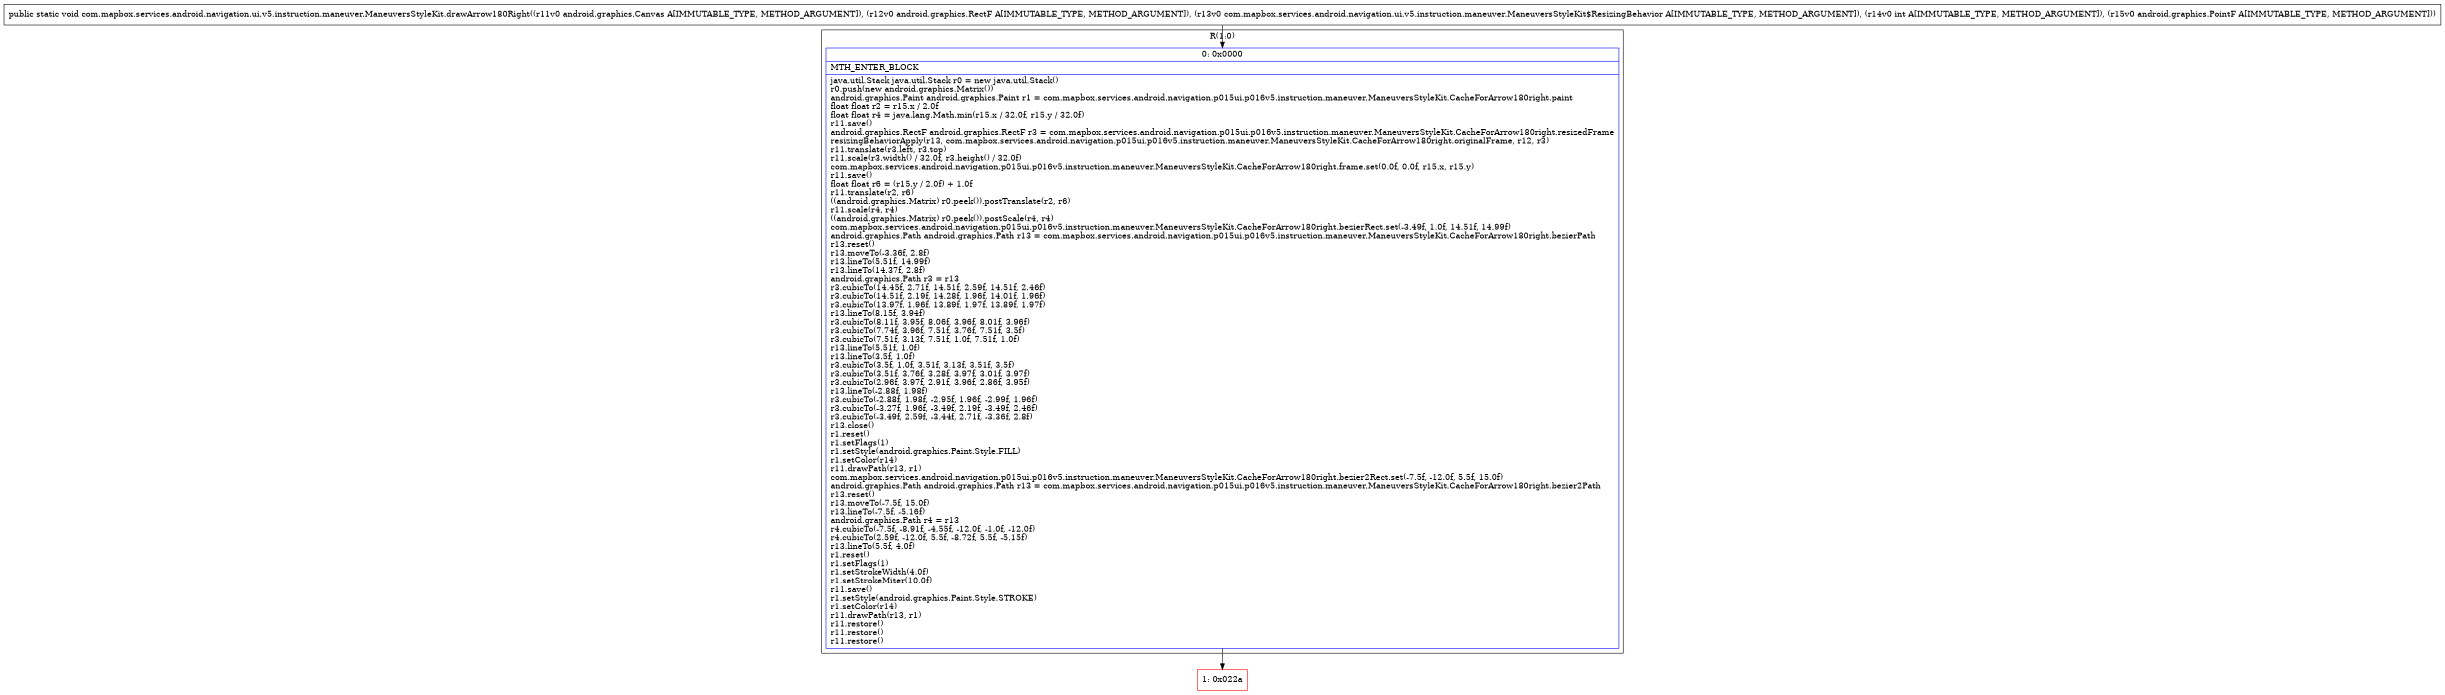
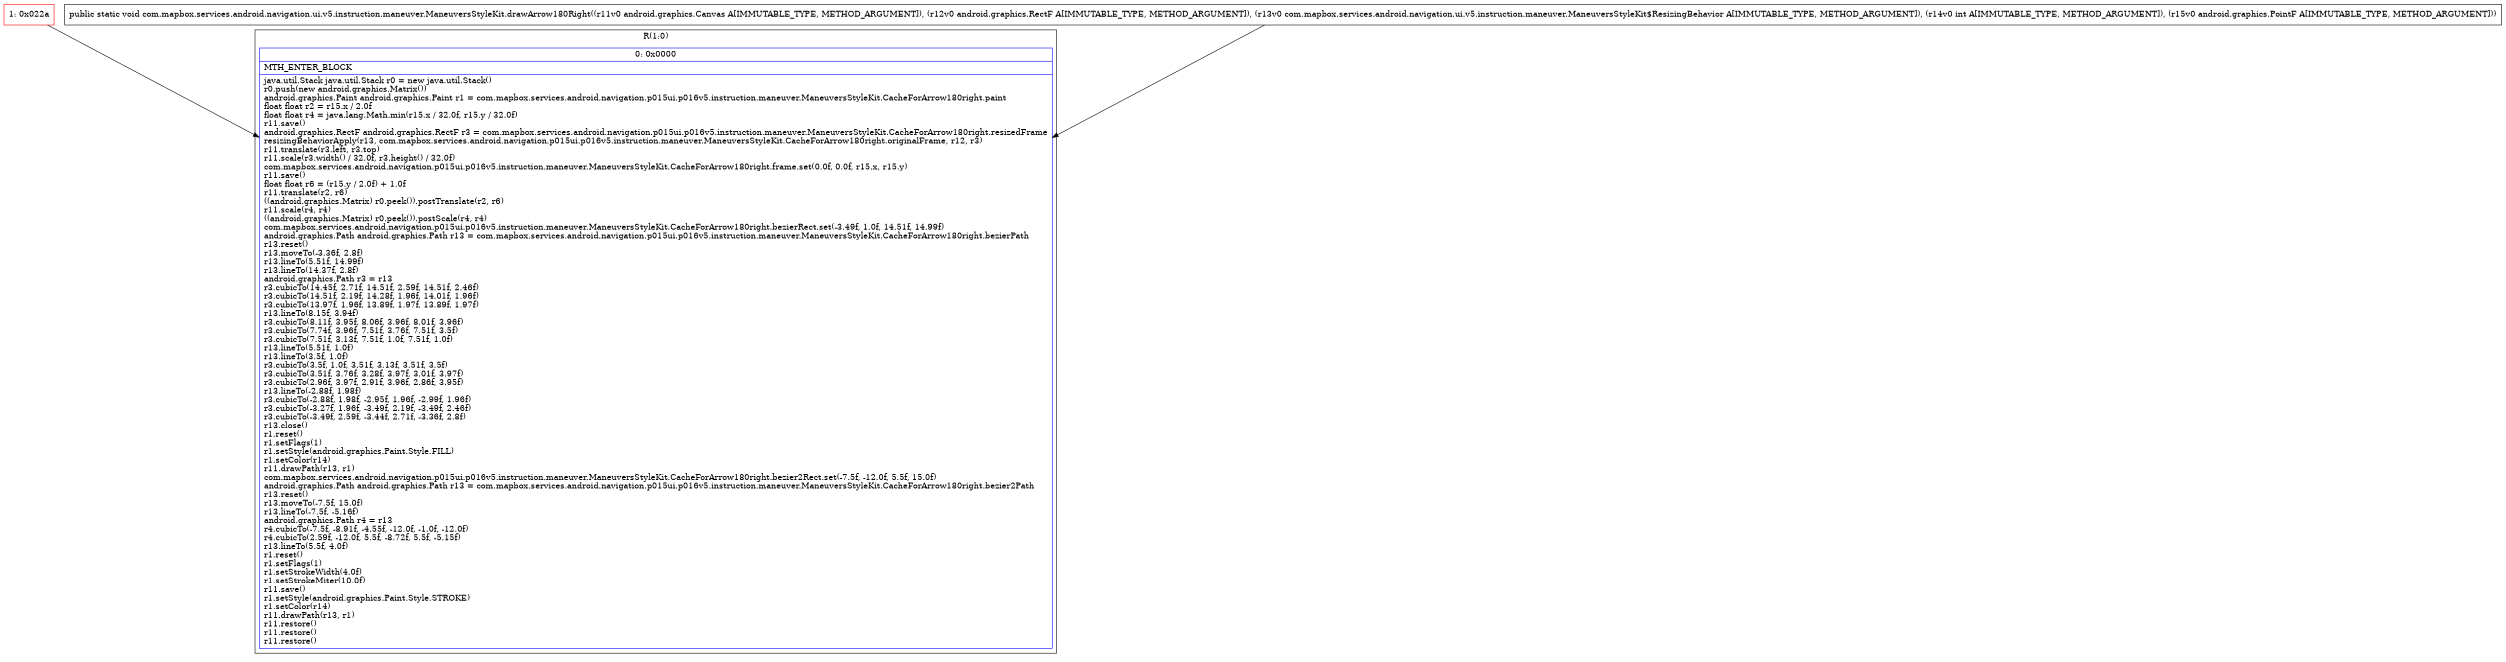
(1222, 657) -> (151, 80)
